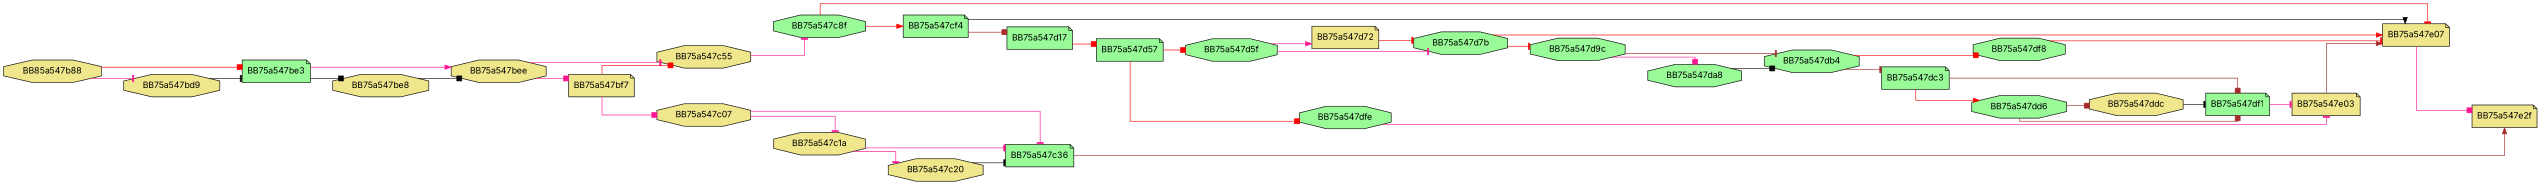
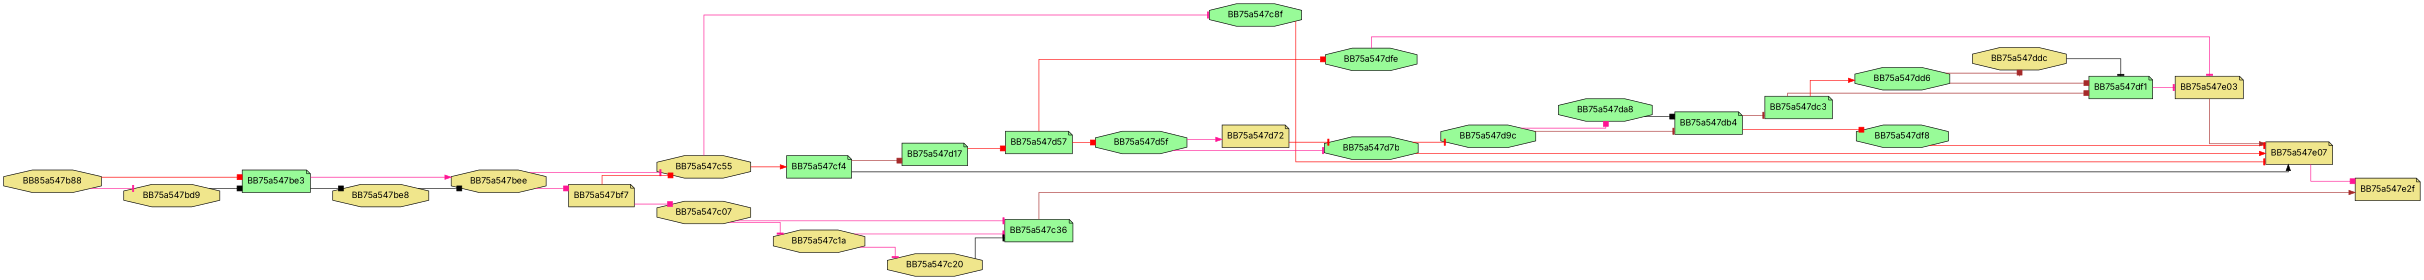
(881, 26) -> (766, 167)
(1812, 61) -> (1709, 123)
(224, 78) -> (223, 188)
